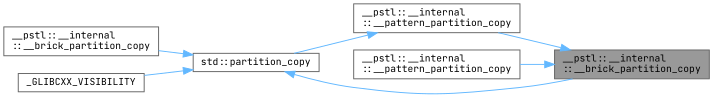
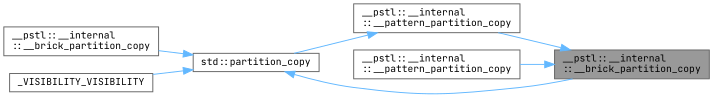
(81, 83) -> (81, 83)
